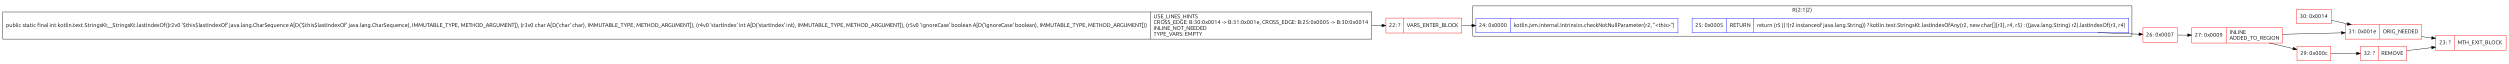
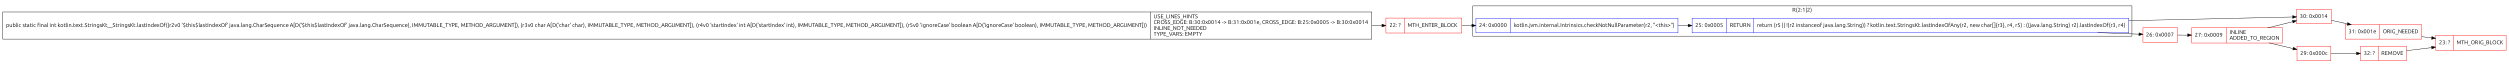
none -> (2211, 19)
(1433, 25) -> (1432, 25)
none -> (1683, 26)
(2312, 34) -> (2280, 25)
(2480, 43) -> (2480, 43)
